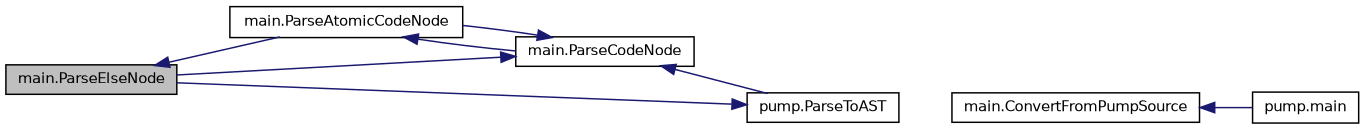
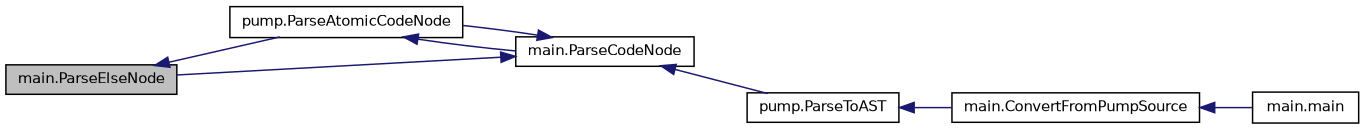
(346, 22) -> (346, 22)
(454, 93) -> (933, 108)
(1306, 108) -> (1306, 108)
